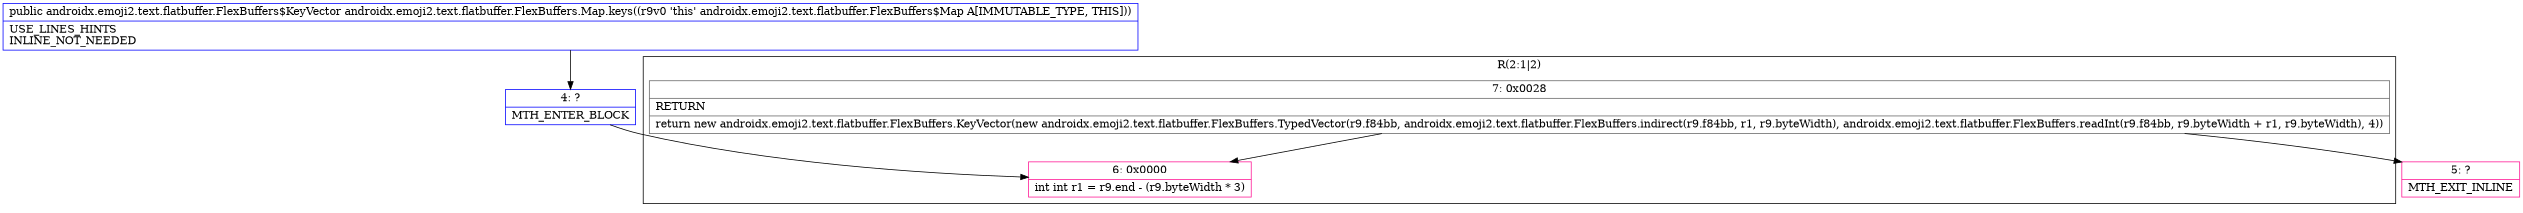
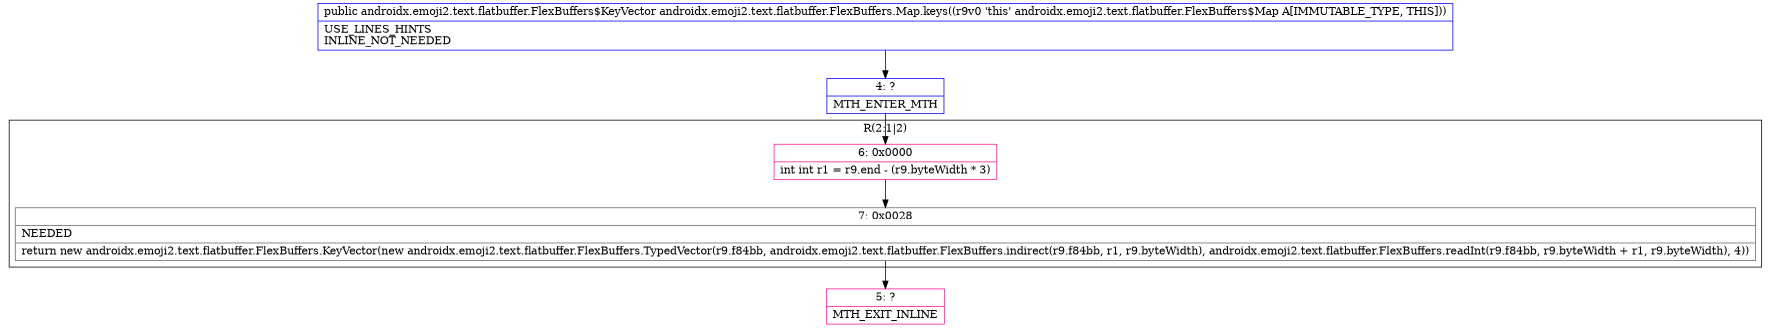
(680, 107) -> (47, 234)
(571, 116) -> (885, 104)
(1310, 147) -> (885, 190)
